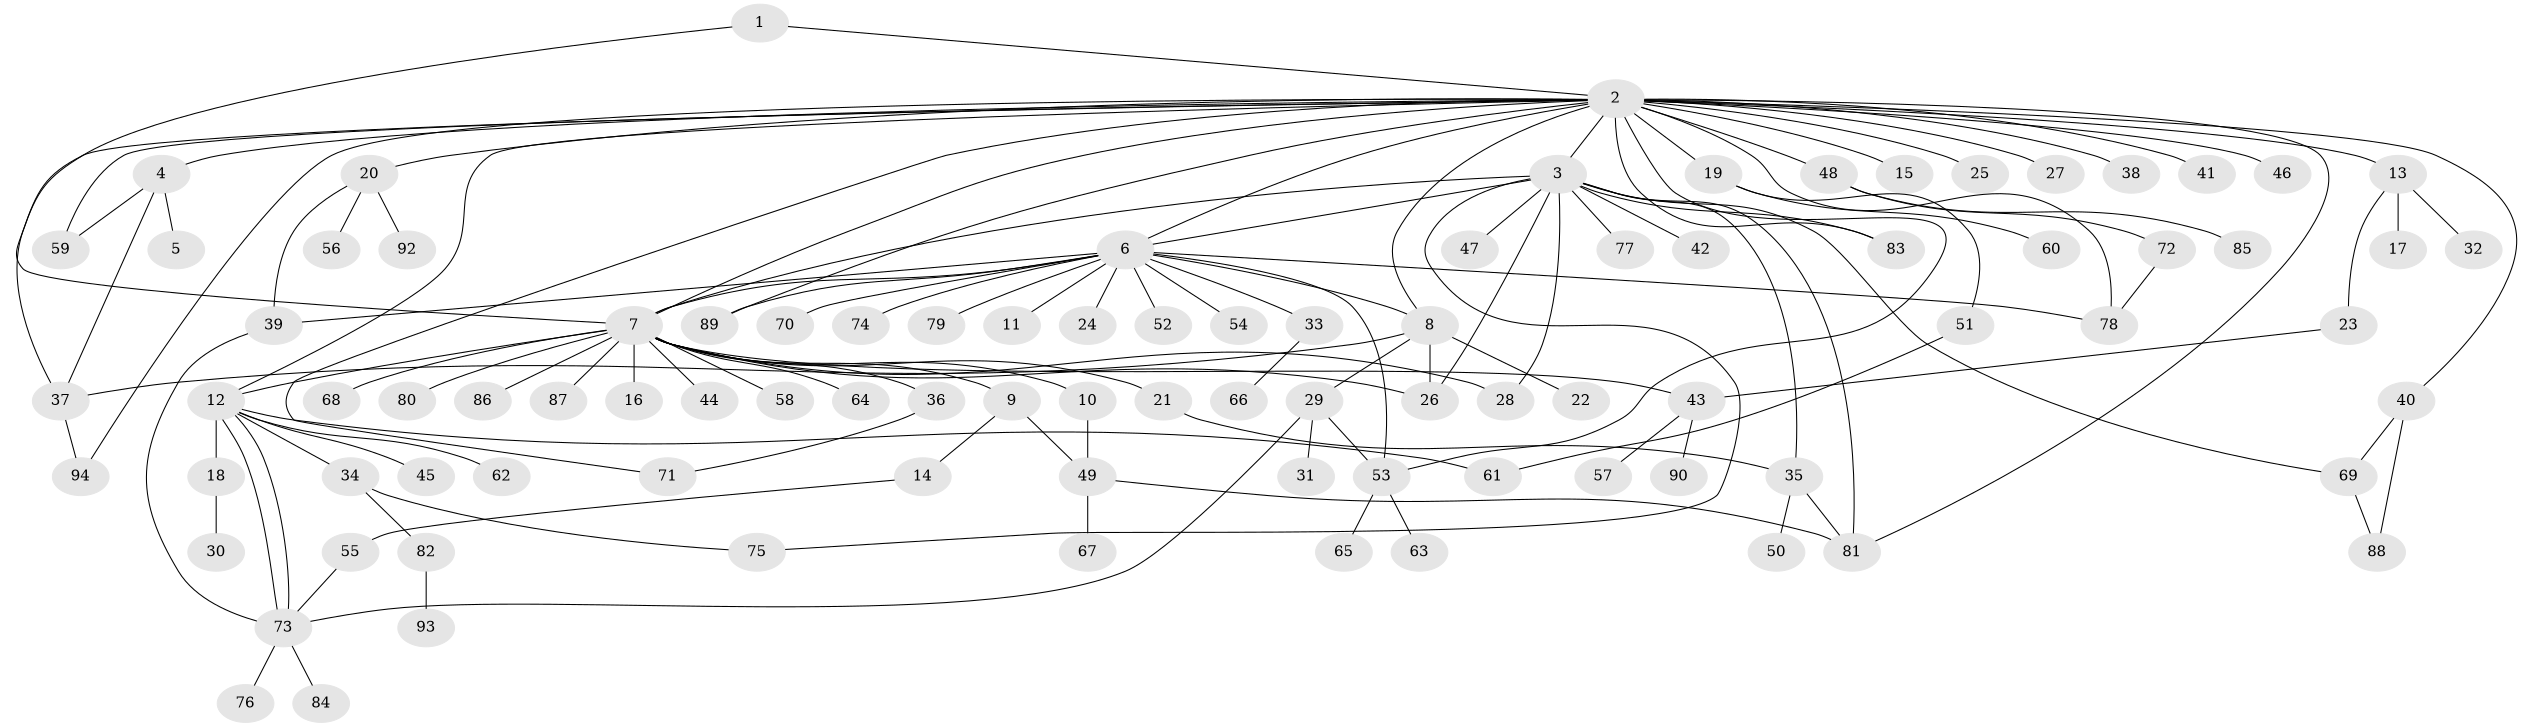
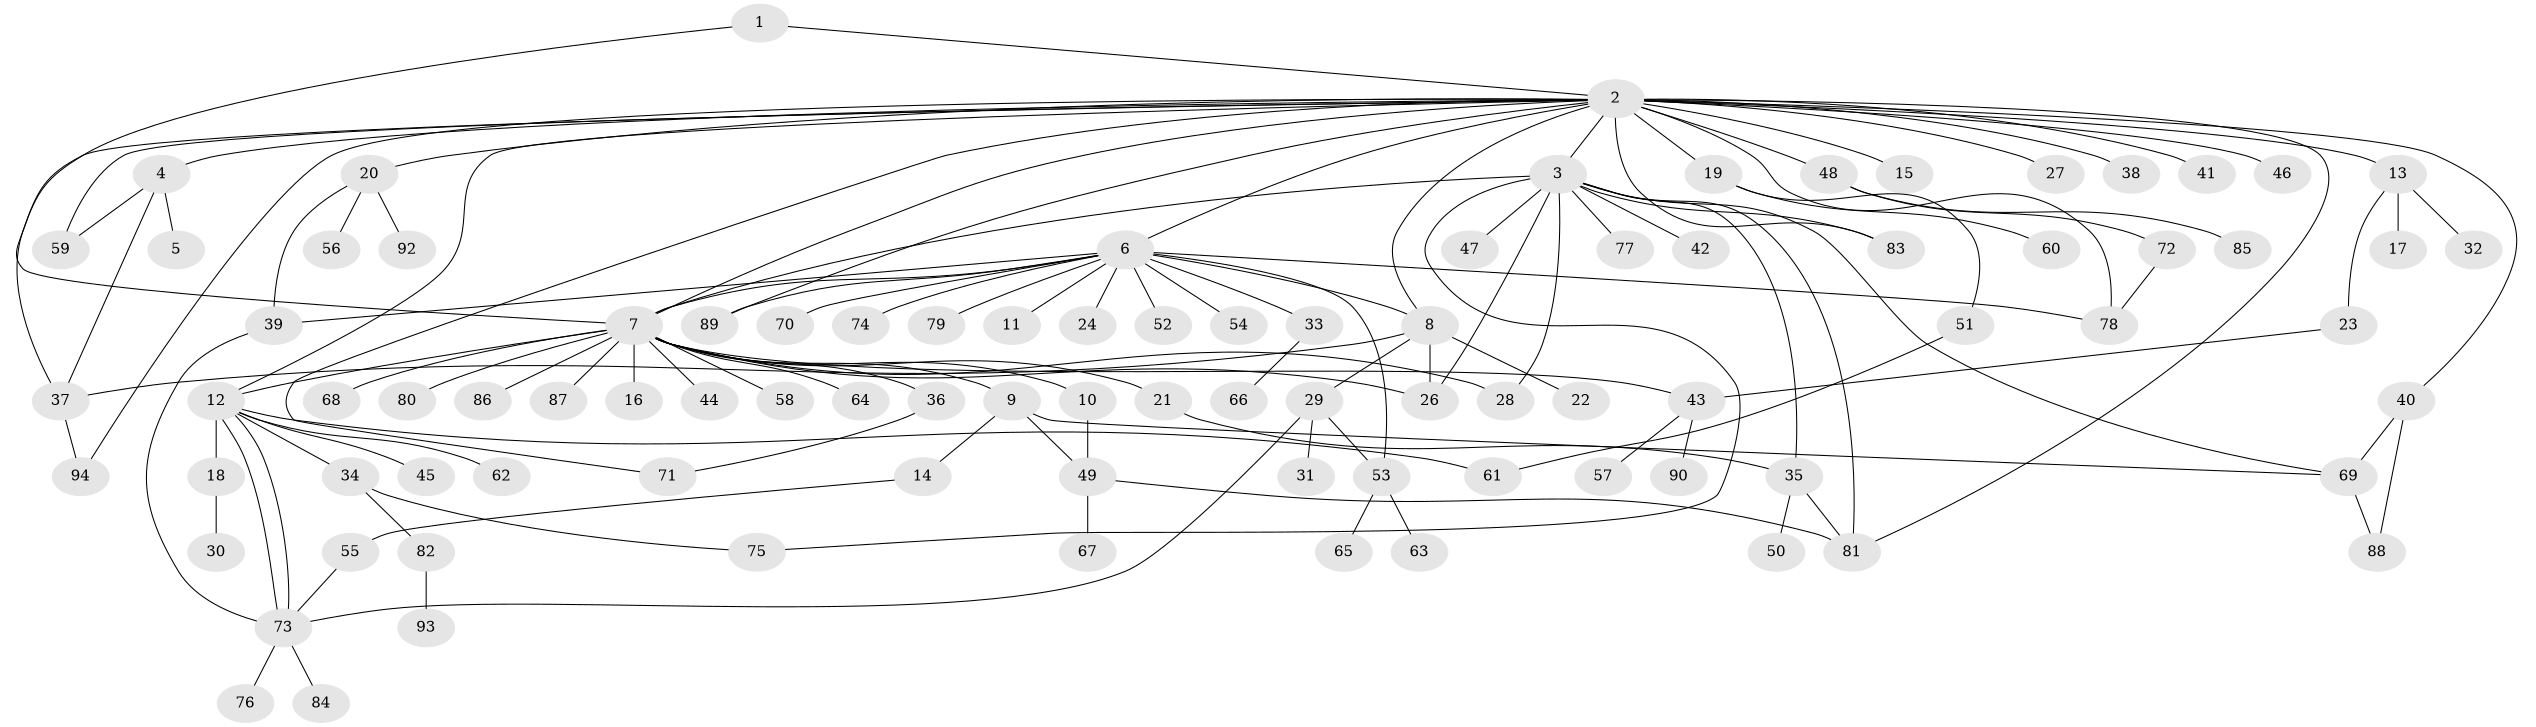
(1980, 174) -> none
(1342, 212) -> none
(1870, 325) -> none
none -> (1741, 452)
